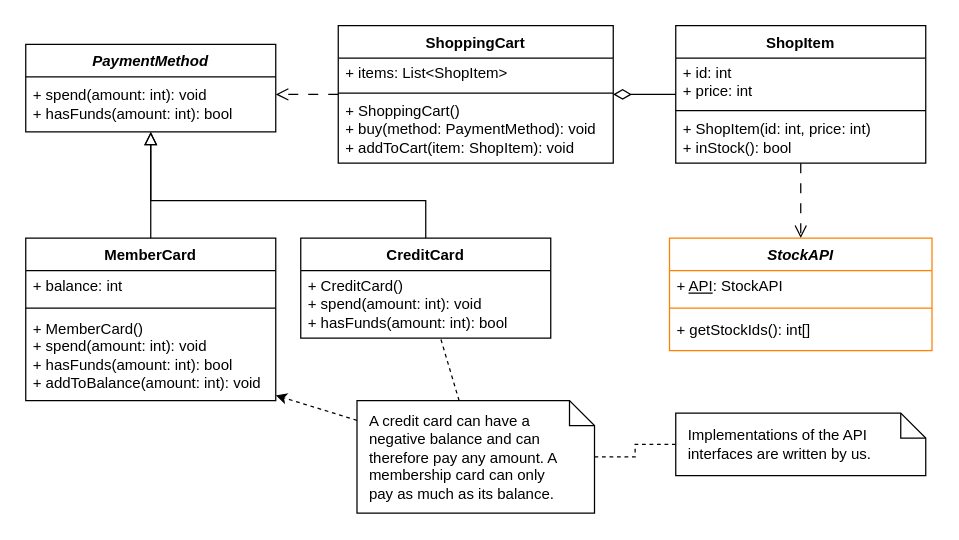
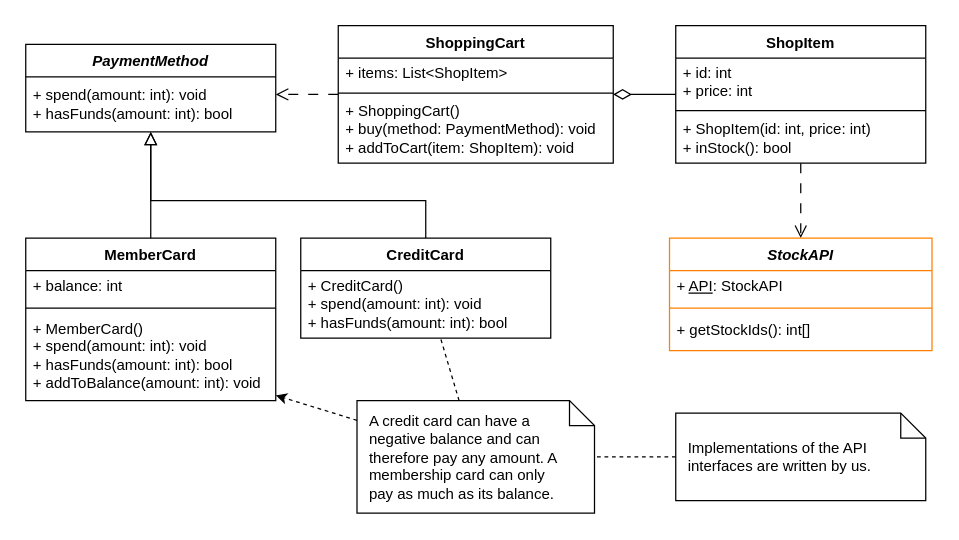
(801, 444) -> (801, 457)
